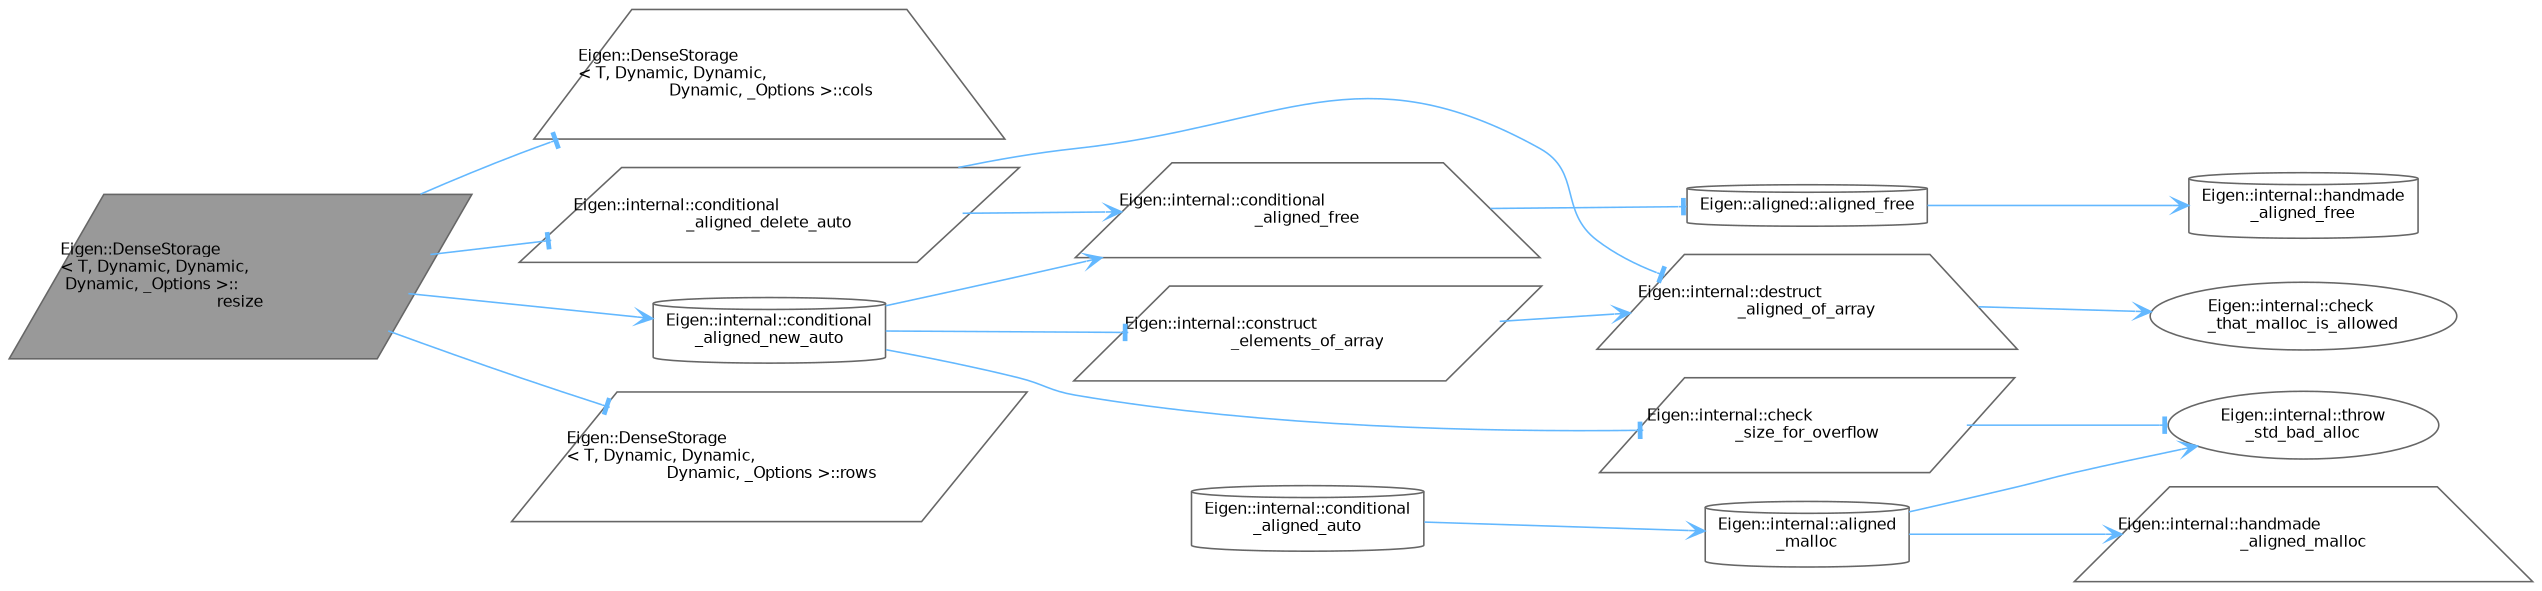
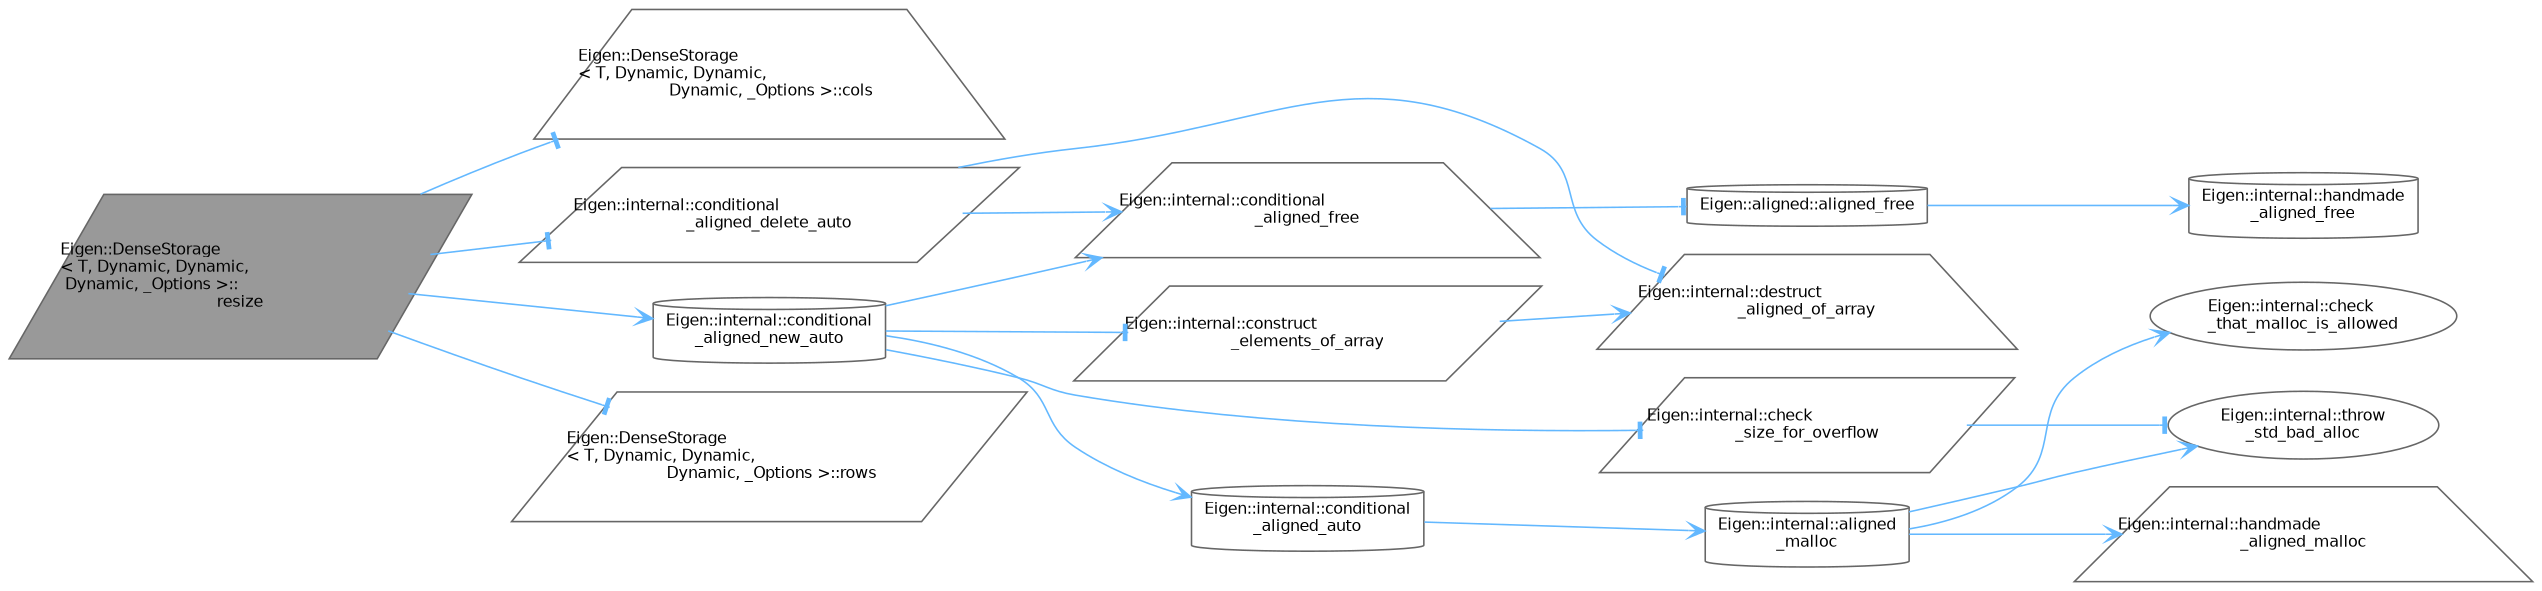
(2057, 309) -> (2043, 446)
none -> (1040, 399)
